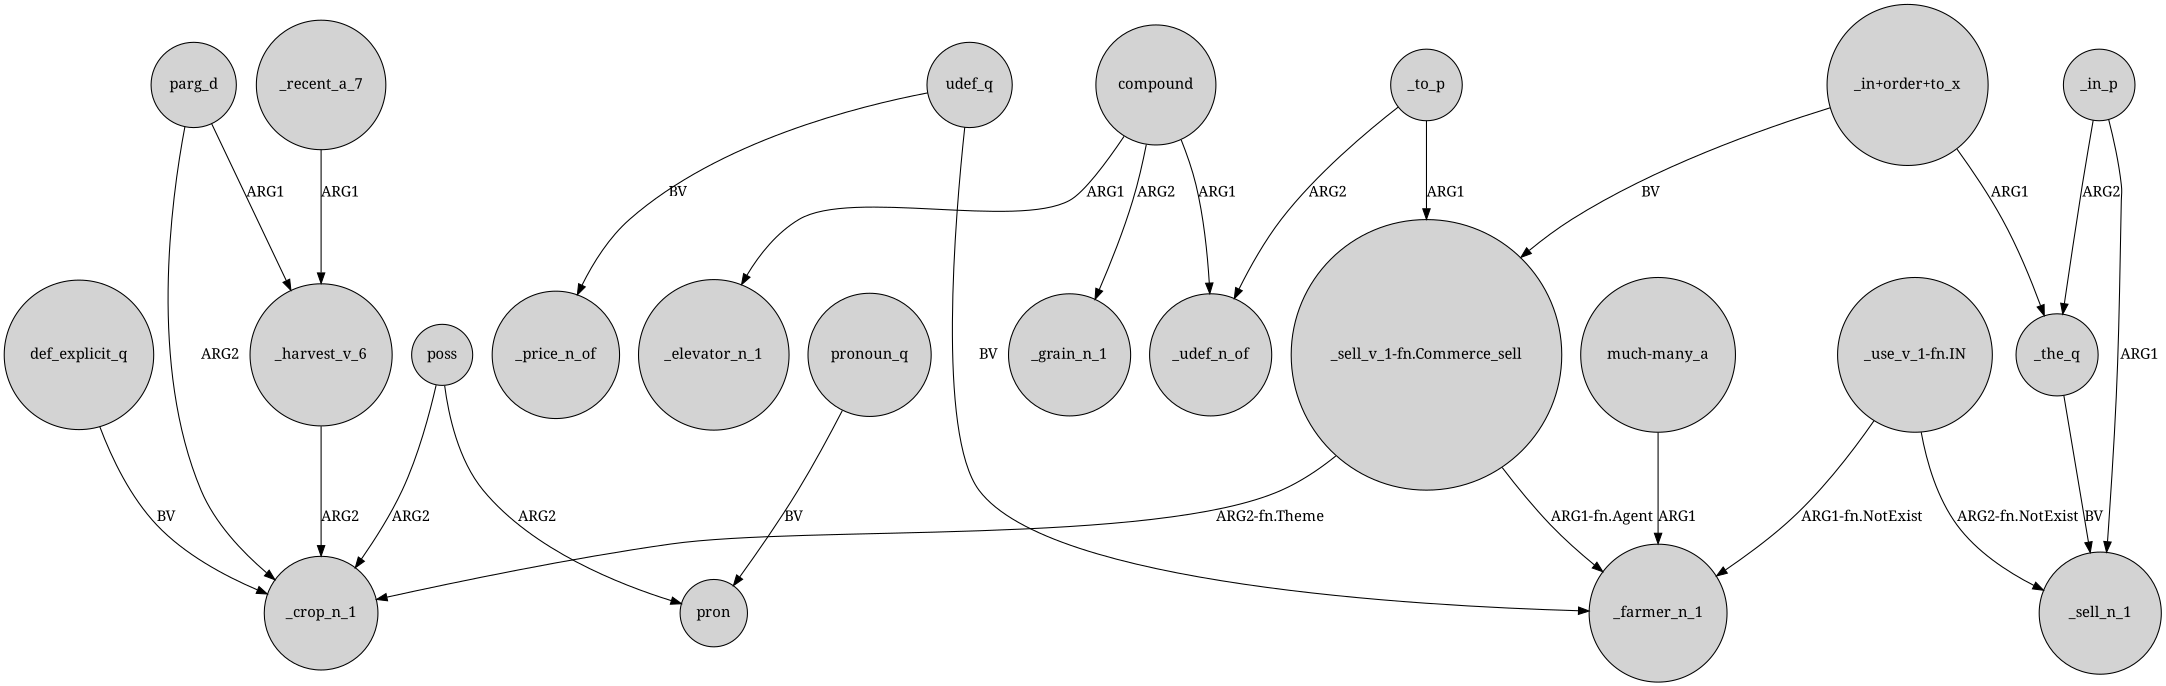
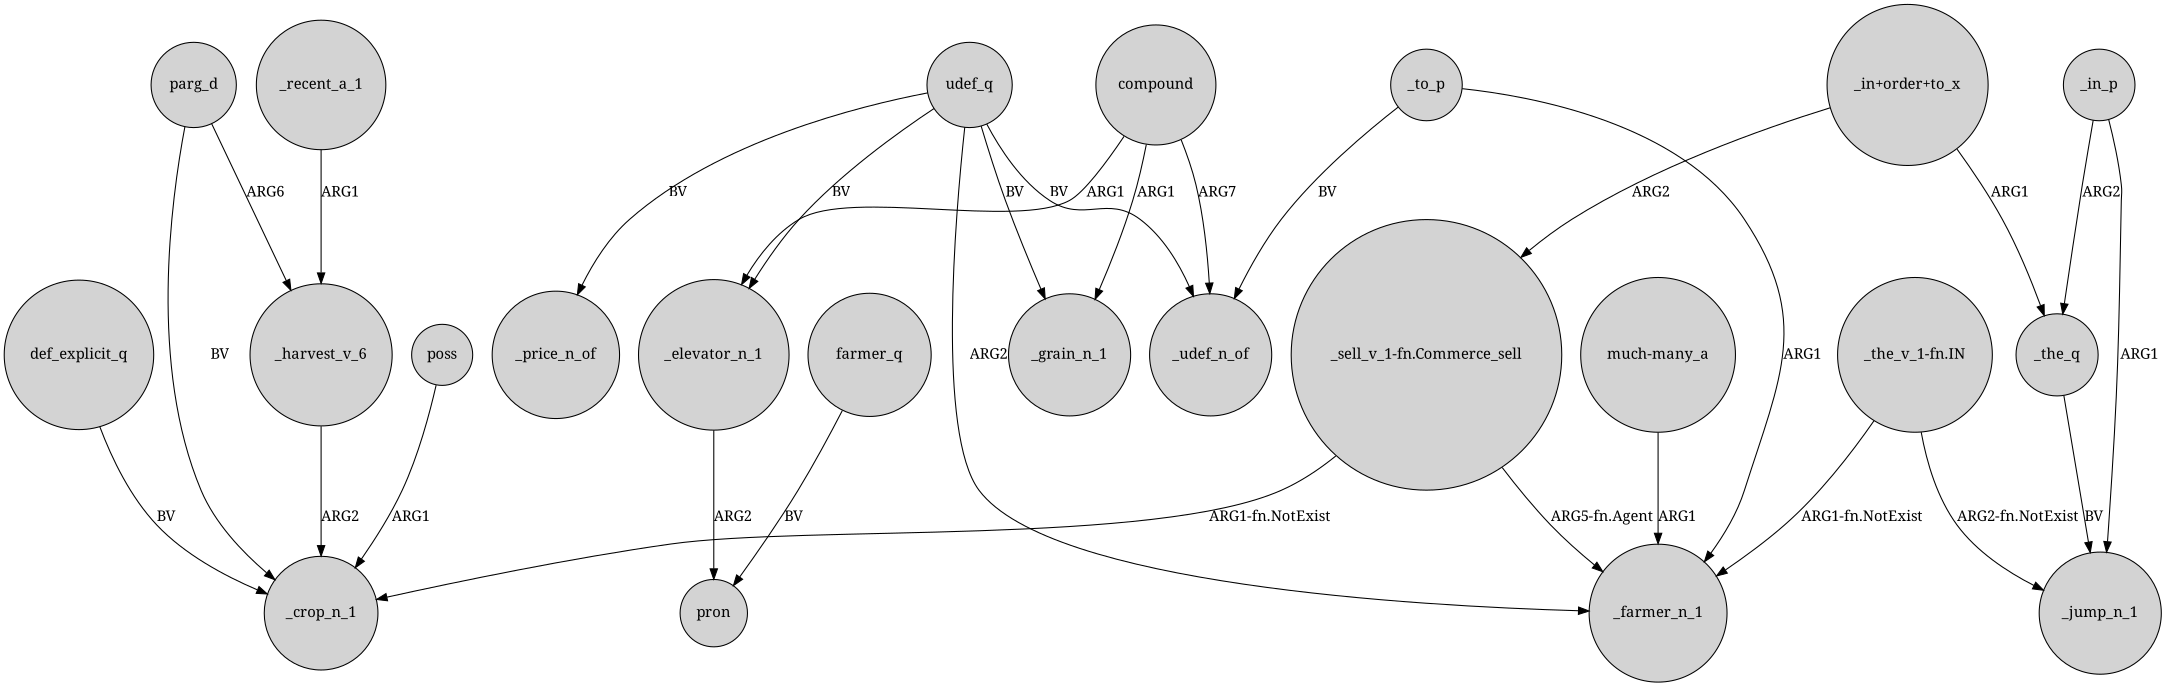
(321, 85) -> (321, 85)
(1427, 165) -> (1754, 235)
none -> (835, 184)
(266, 193) -> (266, 193)
(1156, 193) -> (1156, 193)
(1218, 193) -> (1218, 193)
(1328, 193) -> (1328, 193)
(1651, 193) -> (1651, 193)
none -> (1007, 204)
none -> (1087, 210)
(221, 355) -> (221, 355)
(870, 355) -> (870, 355)
(989, 355) -> (989, 355)
(1915, 355) -> (1915, 355)
(411, 517) -> (411, 517)
(1270, 517) -> (1270, 517)
(1602, 517) -> (1602, 517)
(522, 527) -> (714, 500)
(2100, 613) -> (2100, 613)
